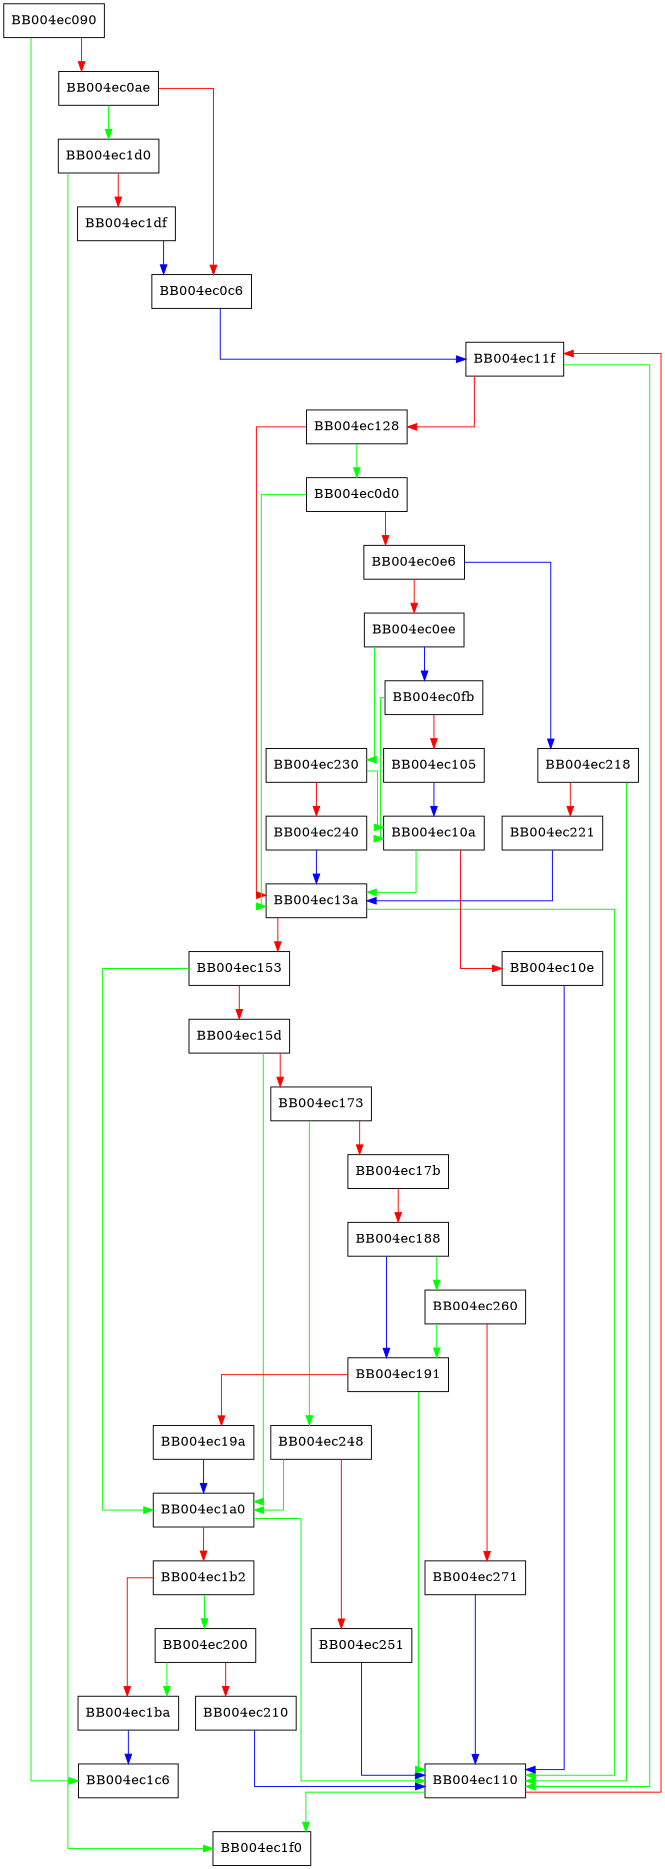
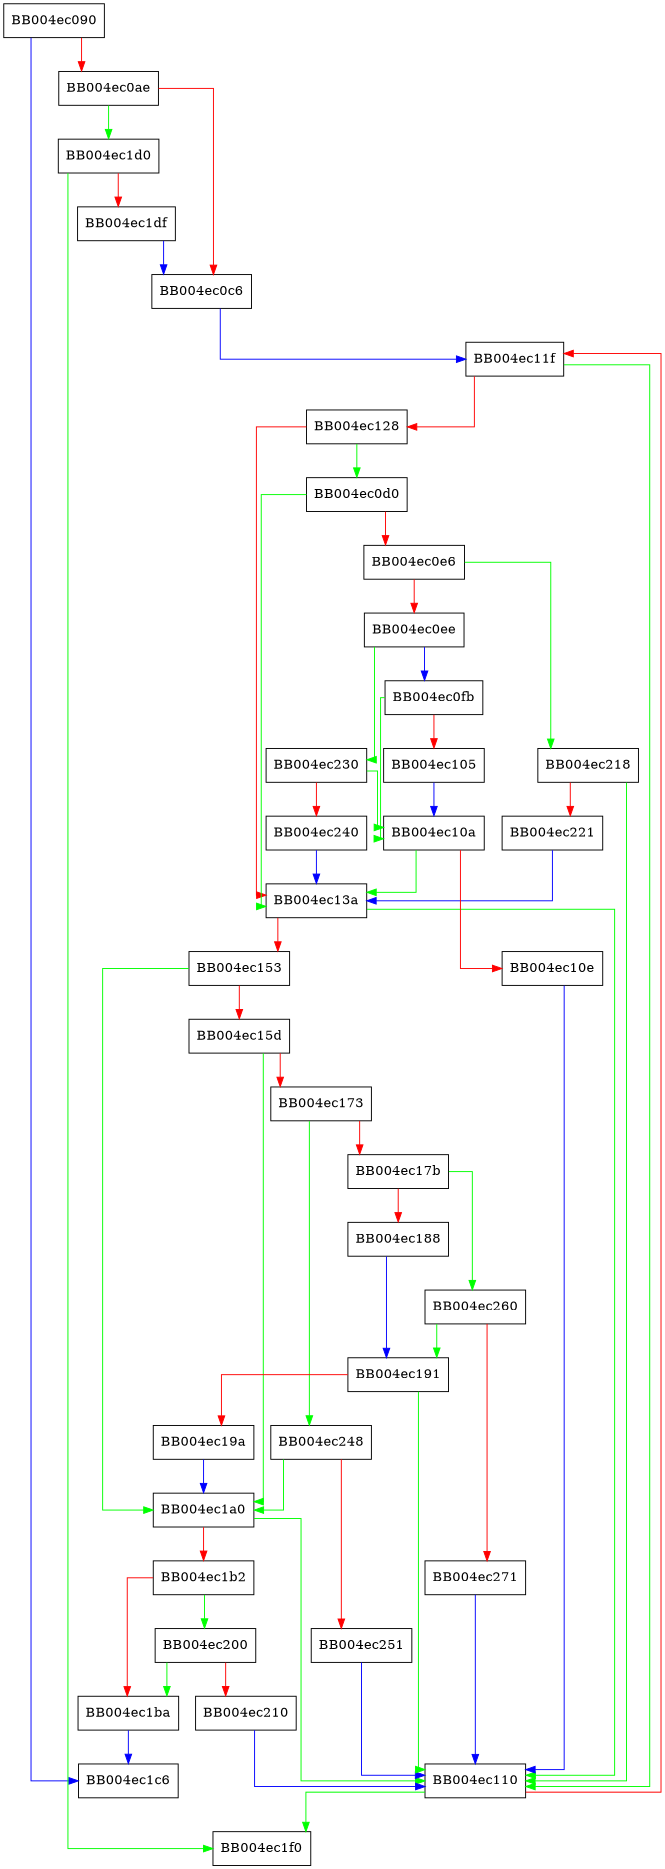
(551, 608) -> (551, 608)
(31, 928) -> (31, 928)
(437, 1268) -> (472, 1214)
